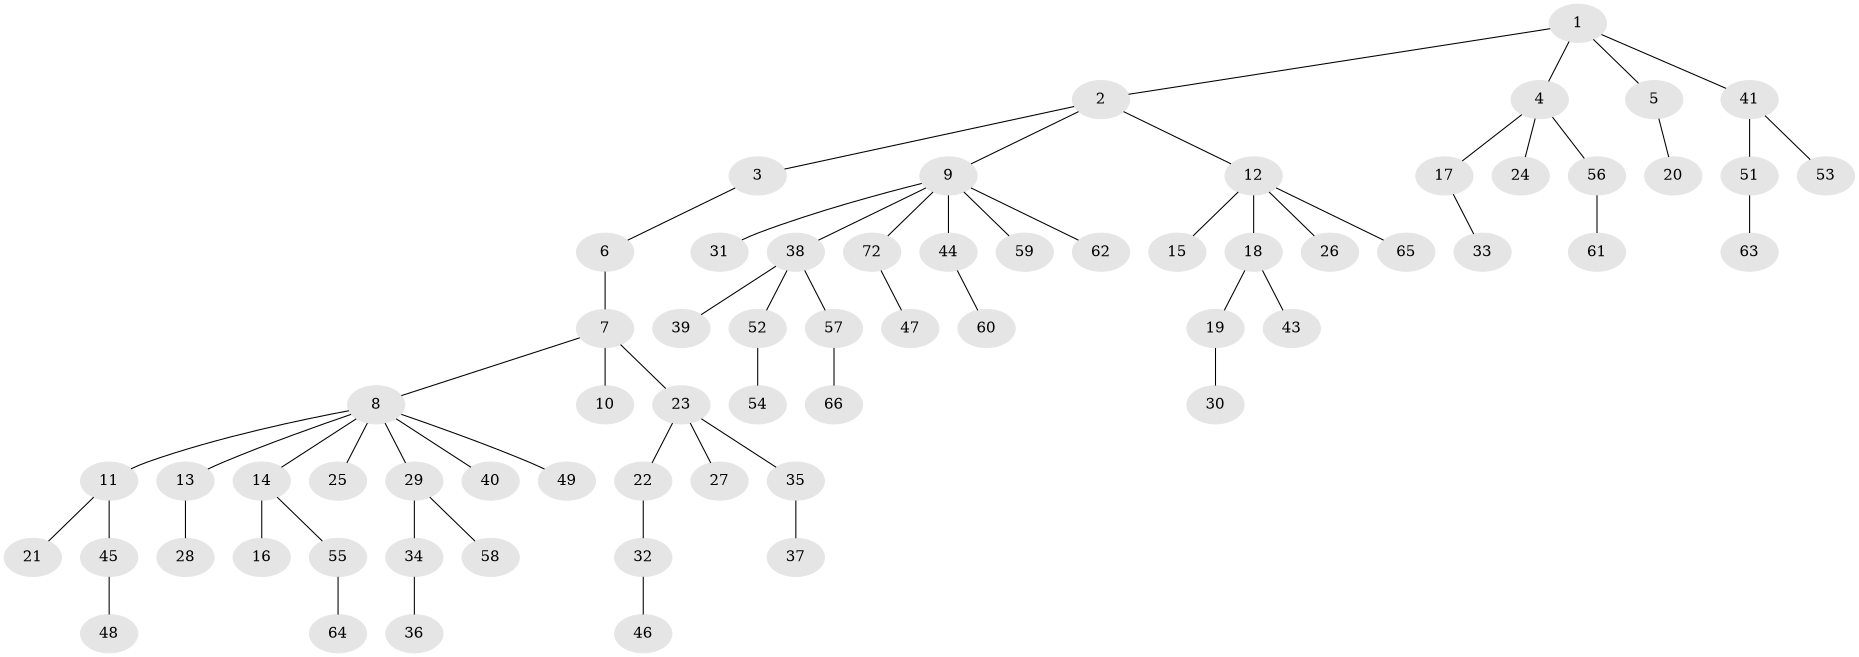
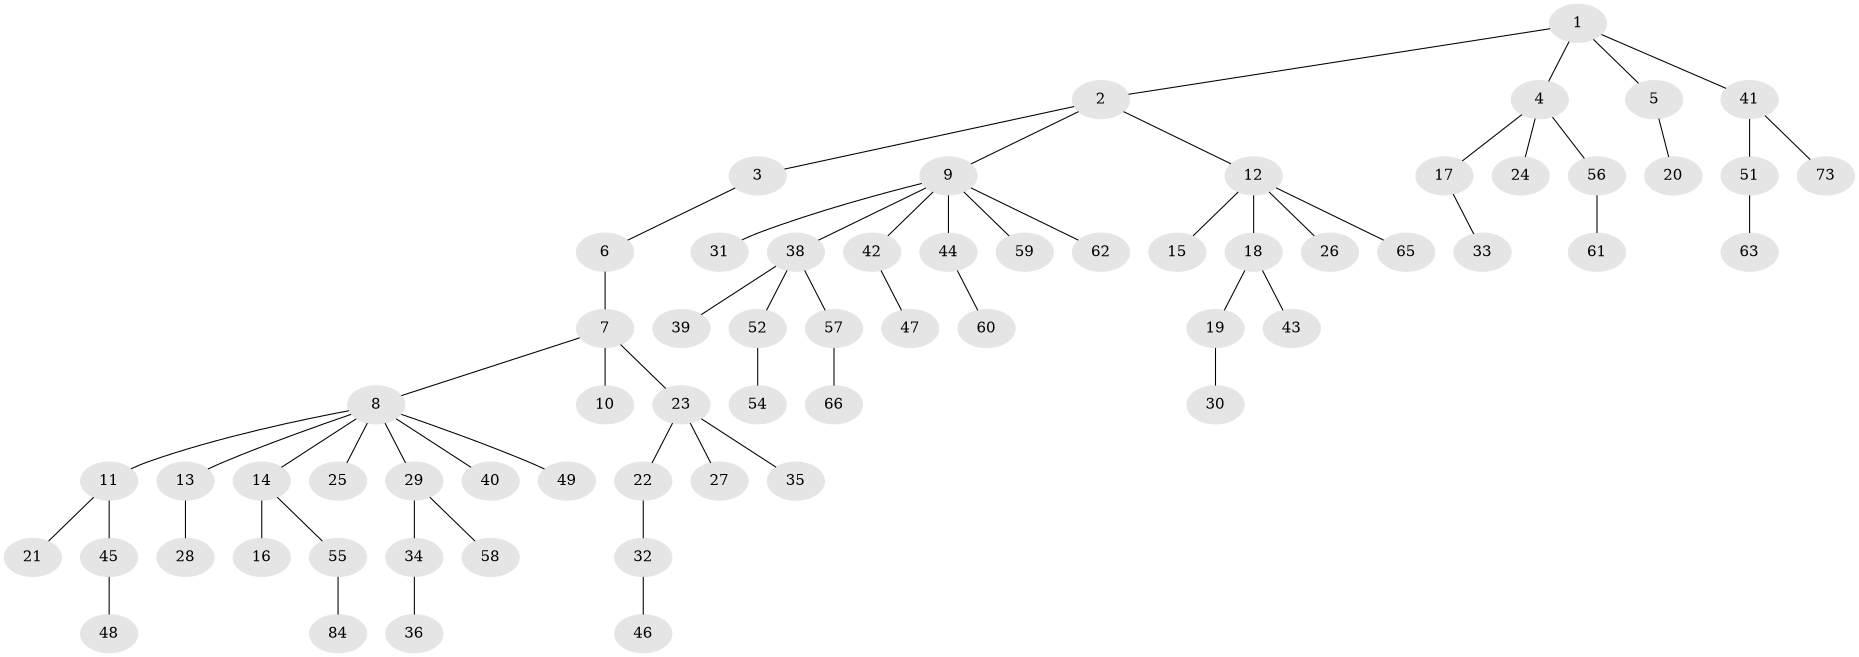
(1826, 176) -> (1826, 176)
(872, 252) -> (872, 252)
(796, 557) -> none
(338, 634) -> (338, 634)
